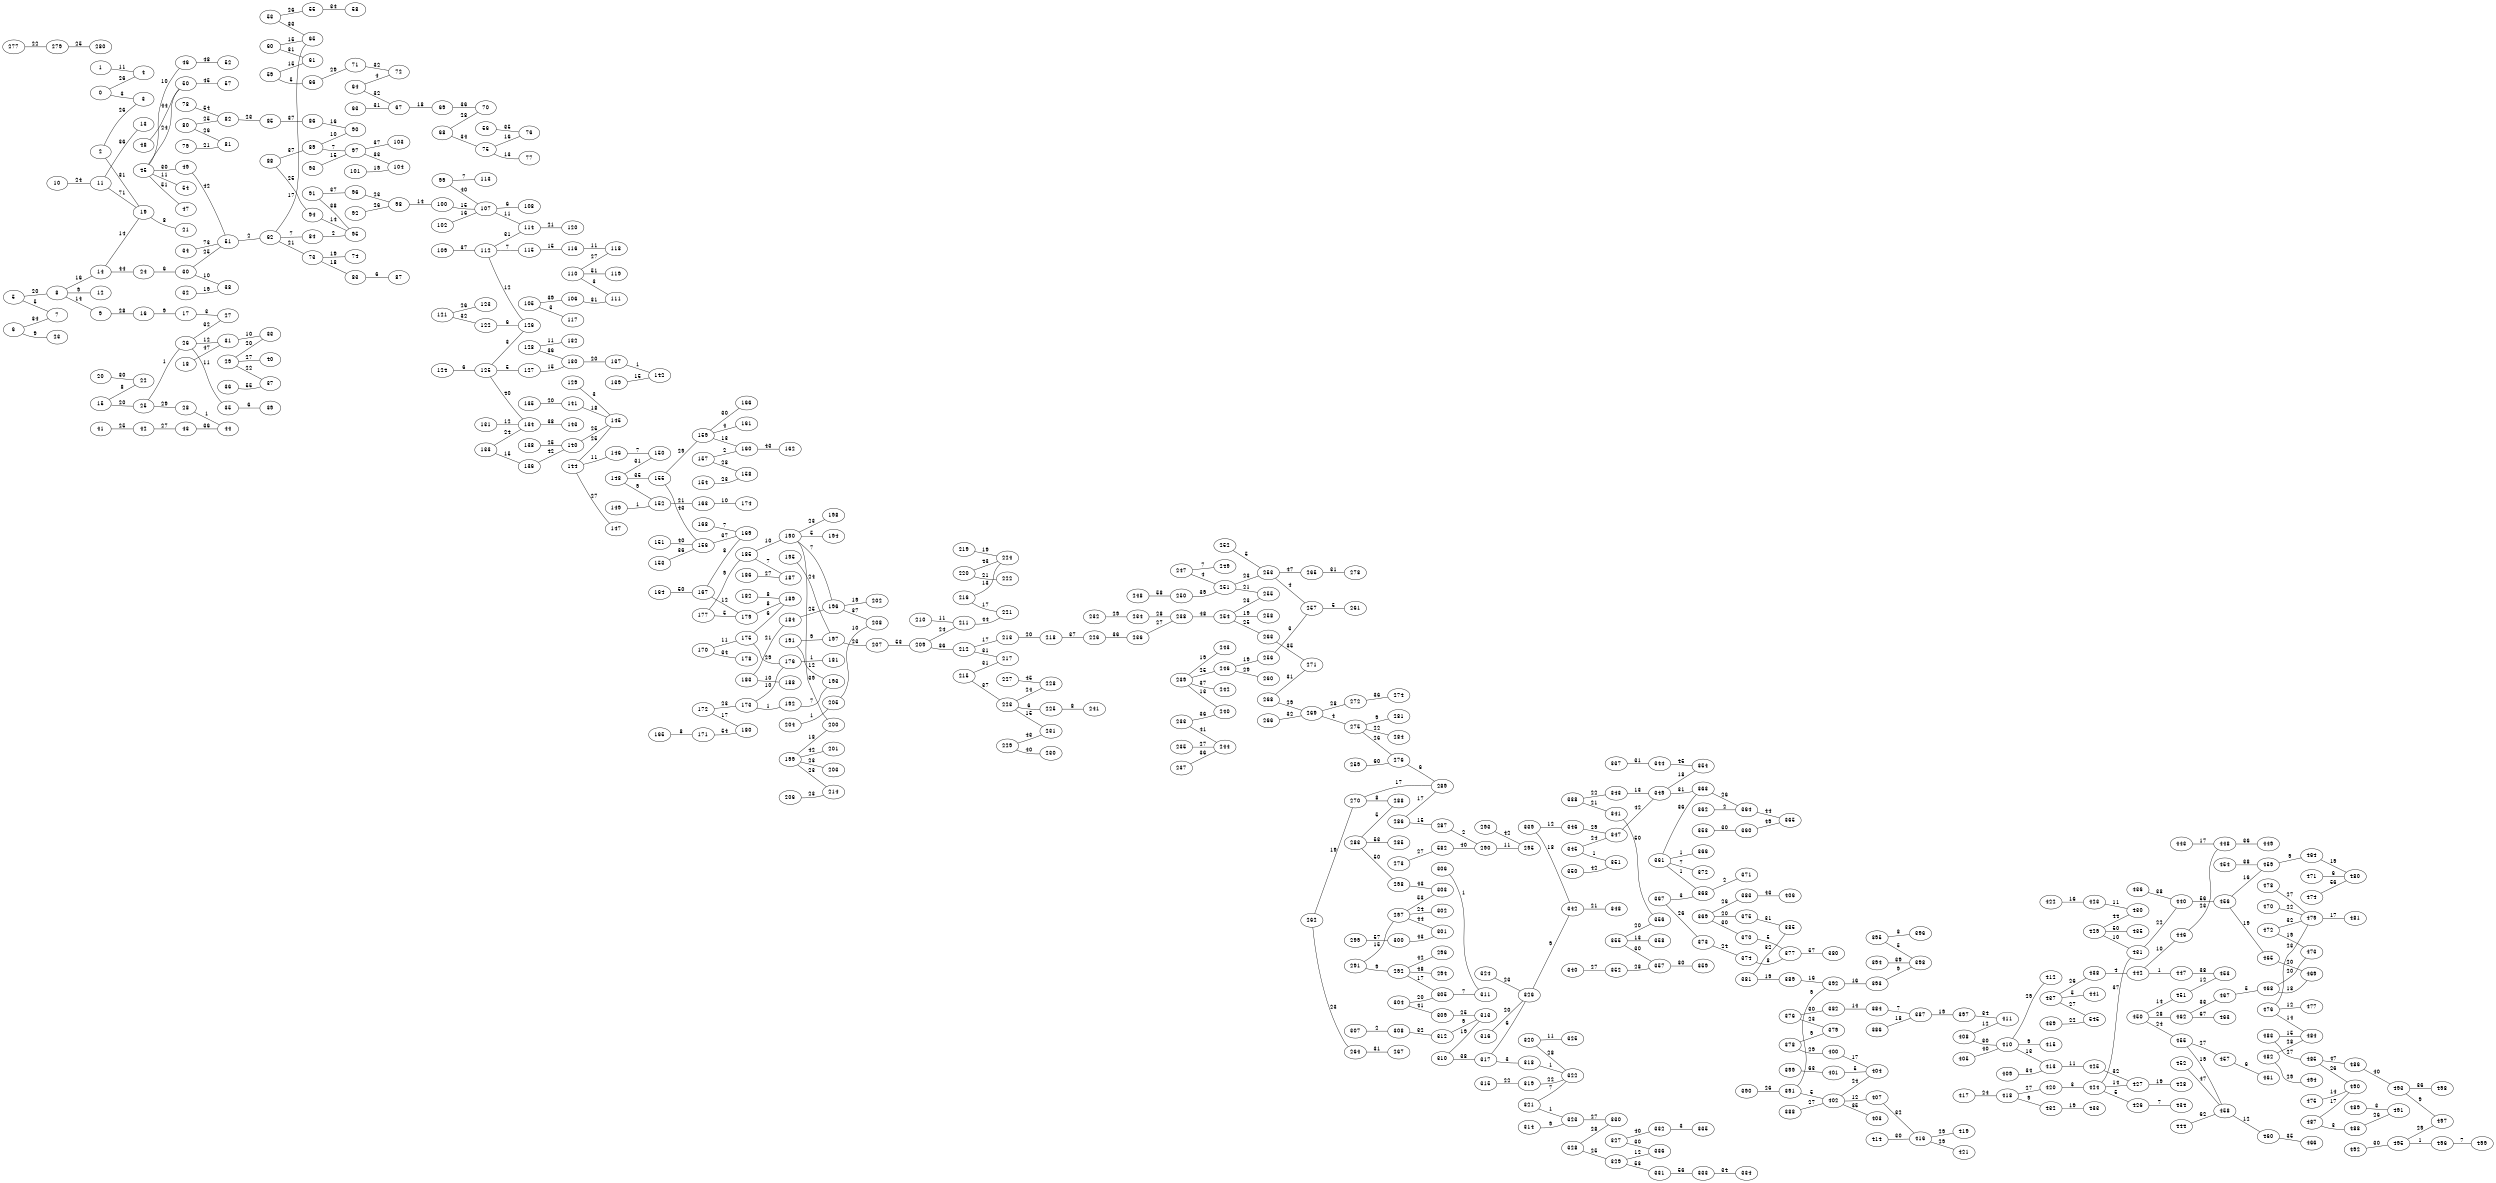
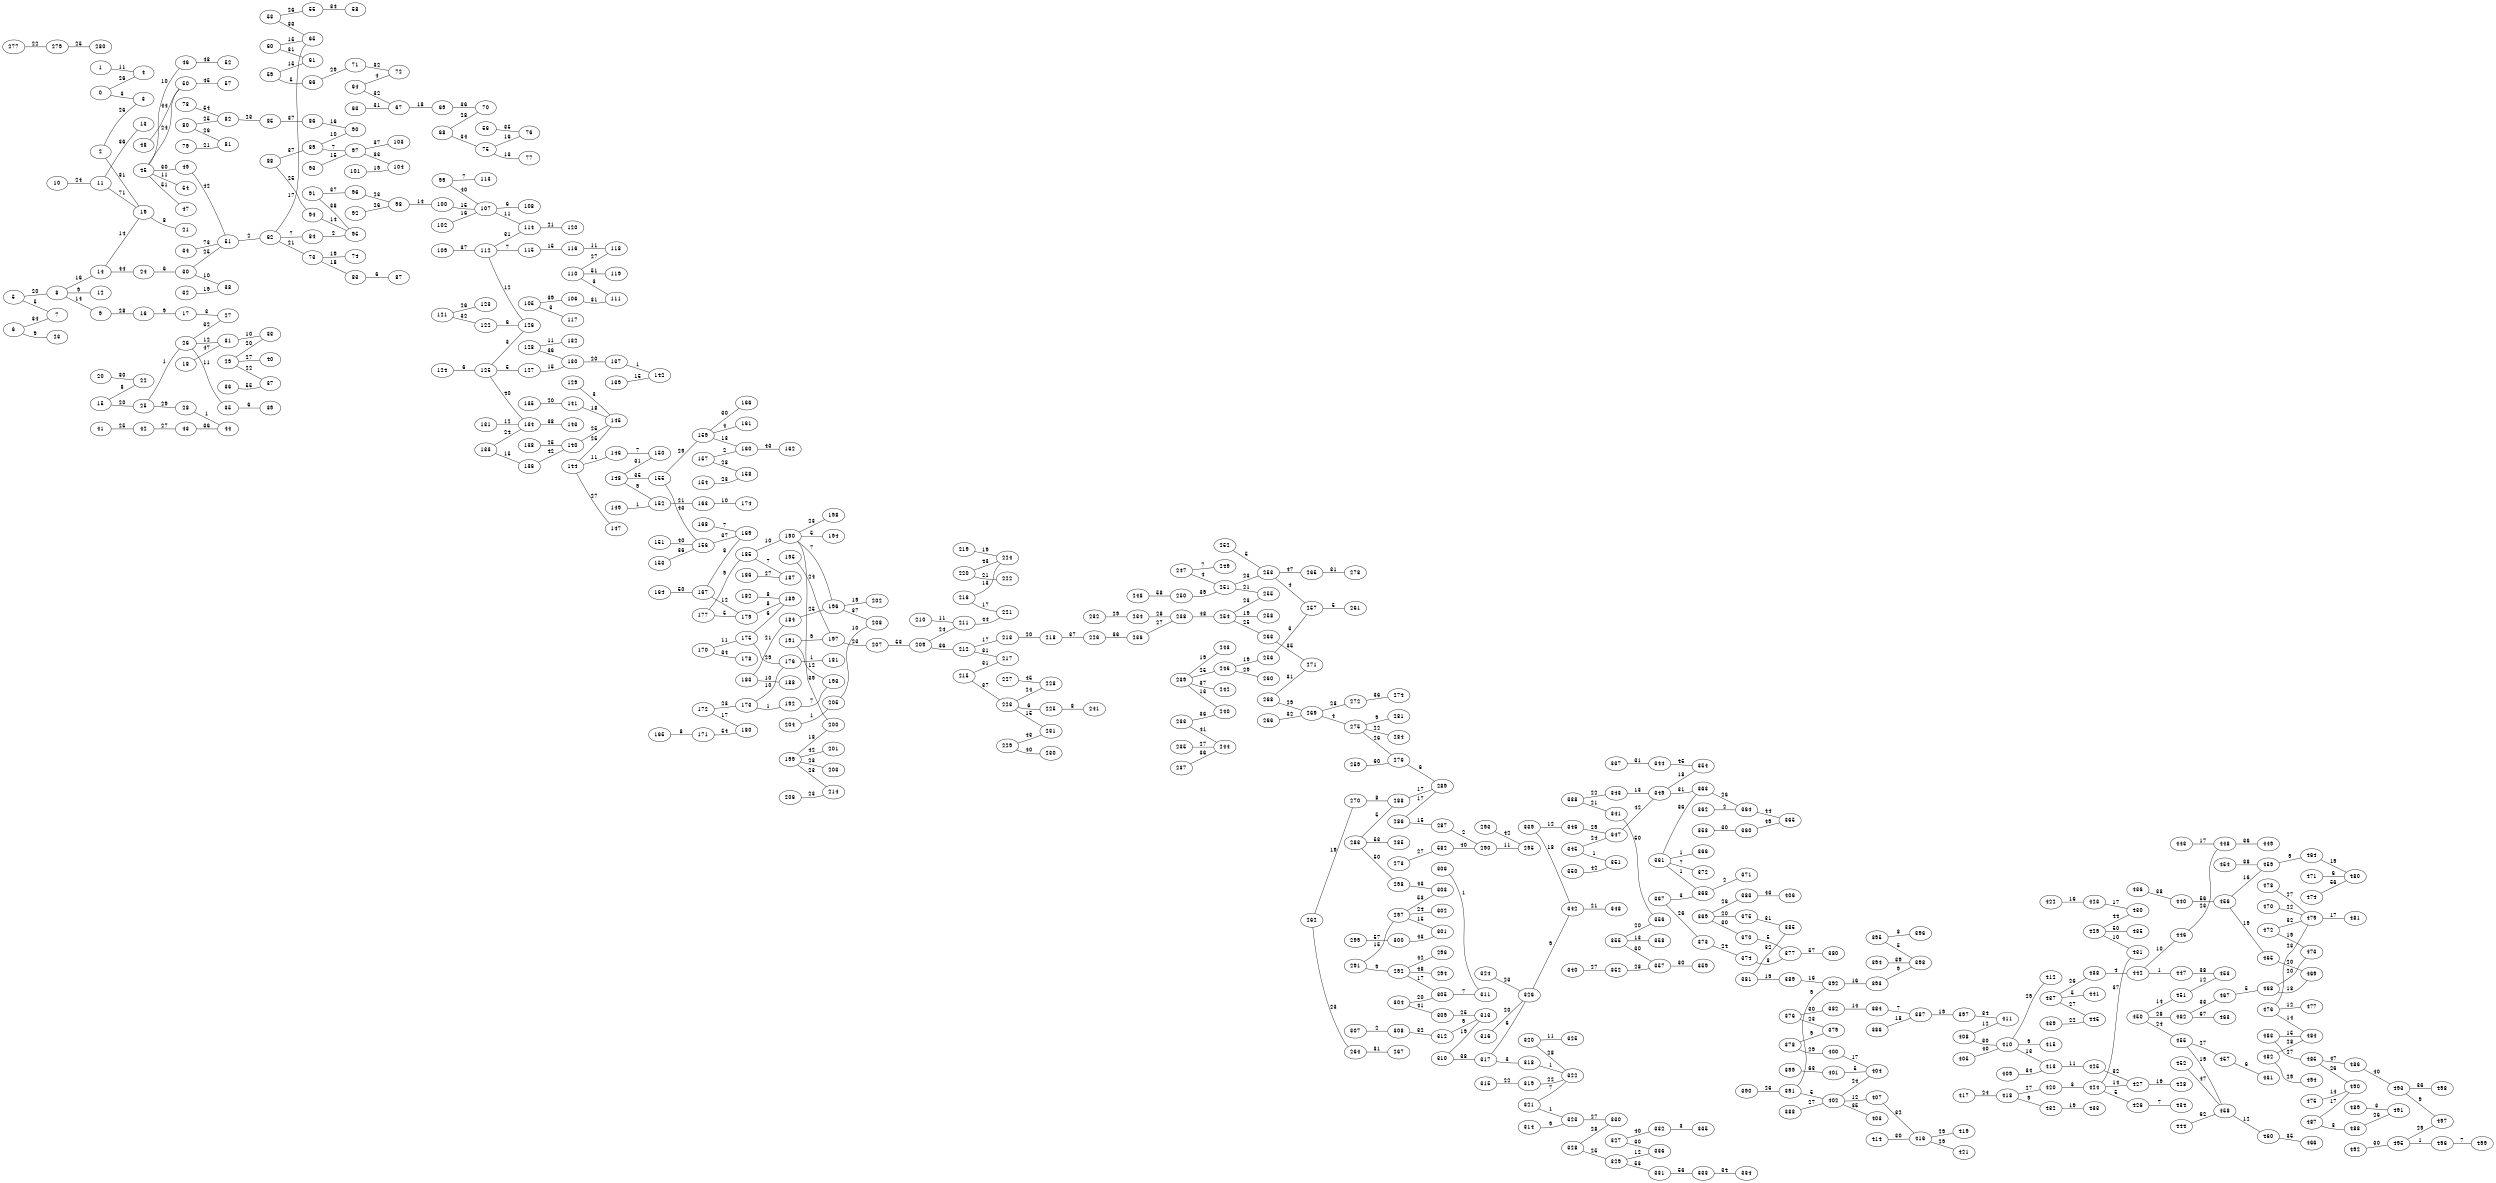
(1397, 787) -> (1421, 794)
(2116, 903) -> (2116, 903)
(1421, 919) -> (1421, 919)
(2161, 928) -> none
(2094, 1020) -> (2094, 1020)
